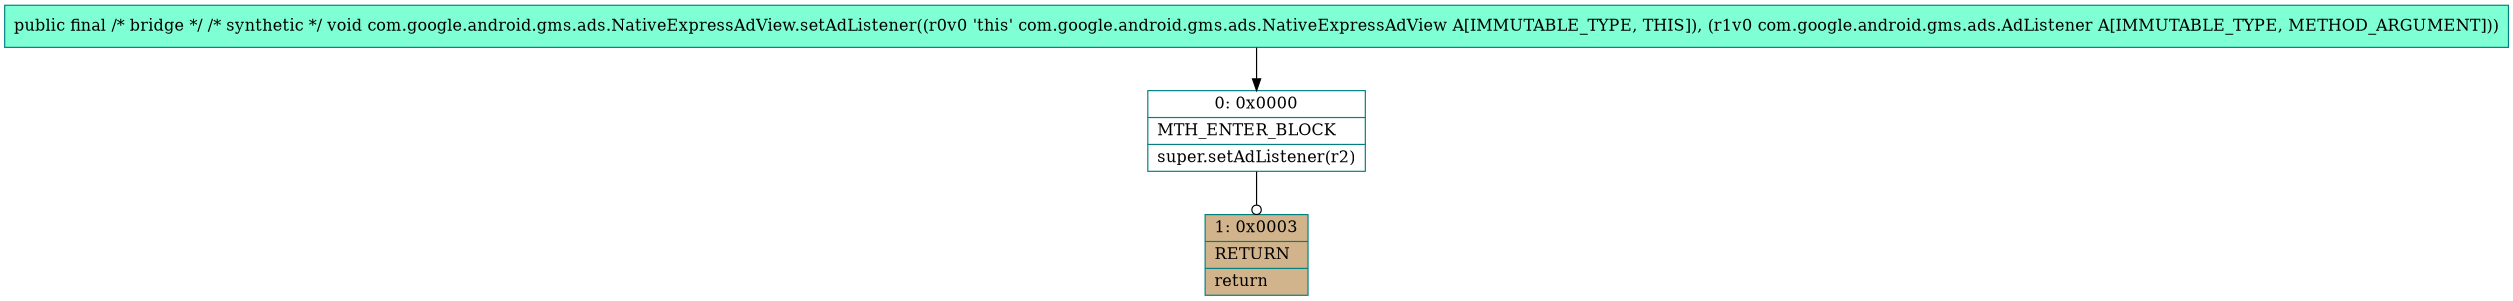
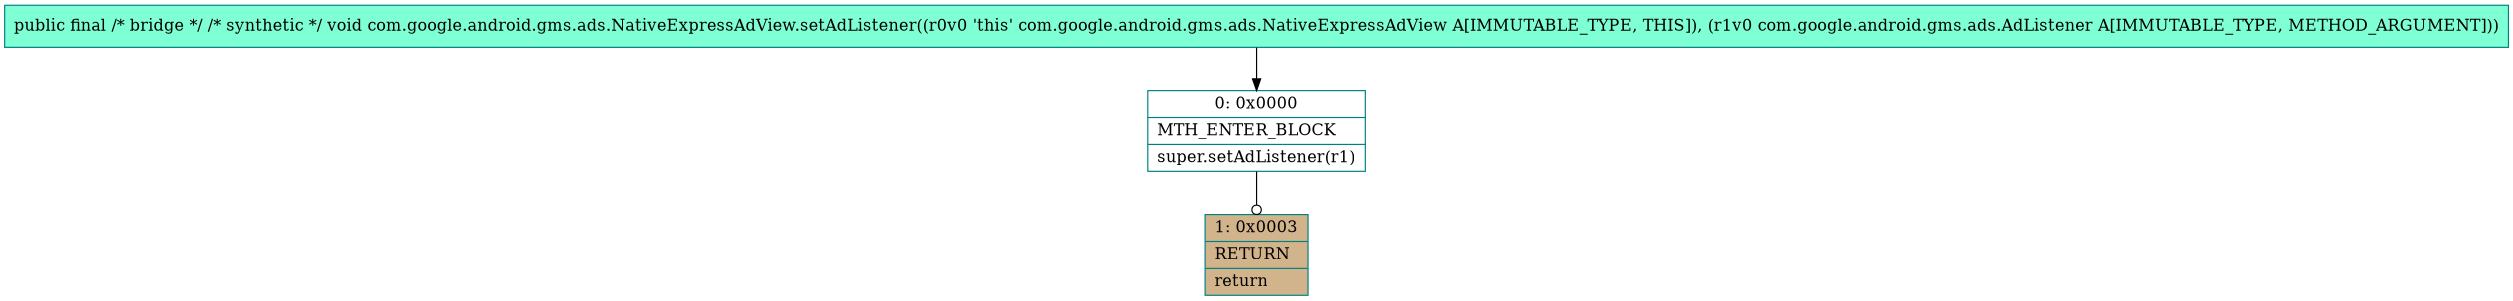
(1257, 157) -> (1257, 157)
